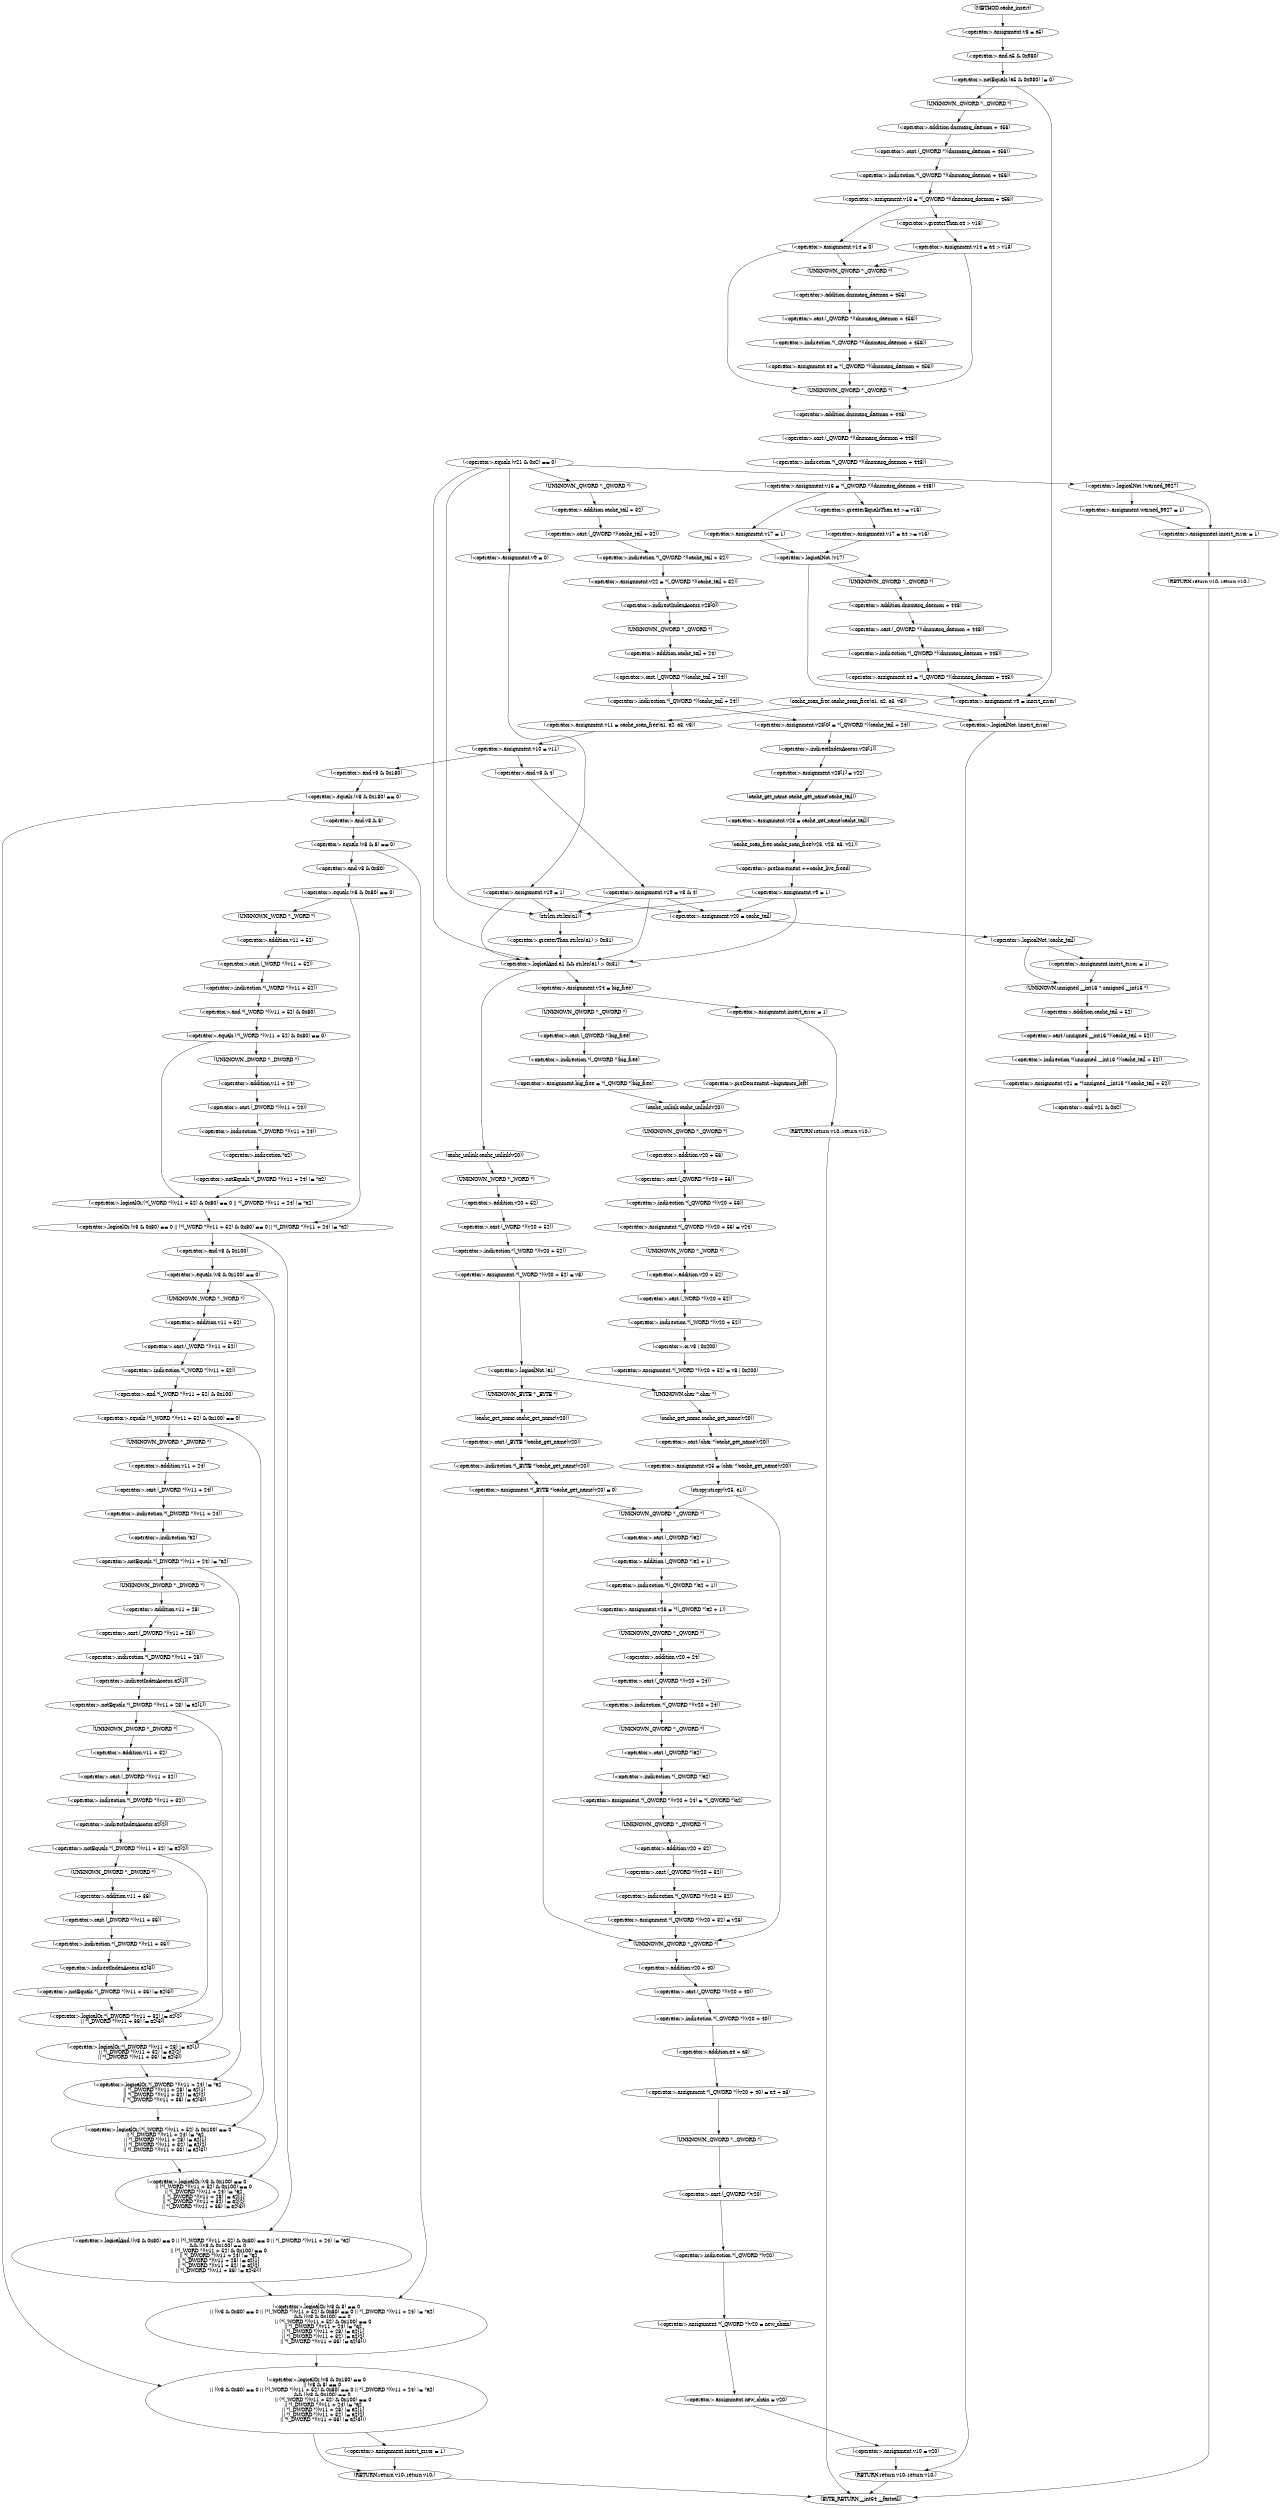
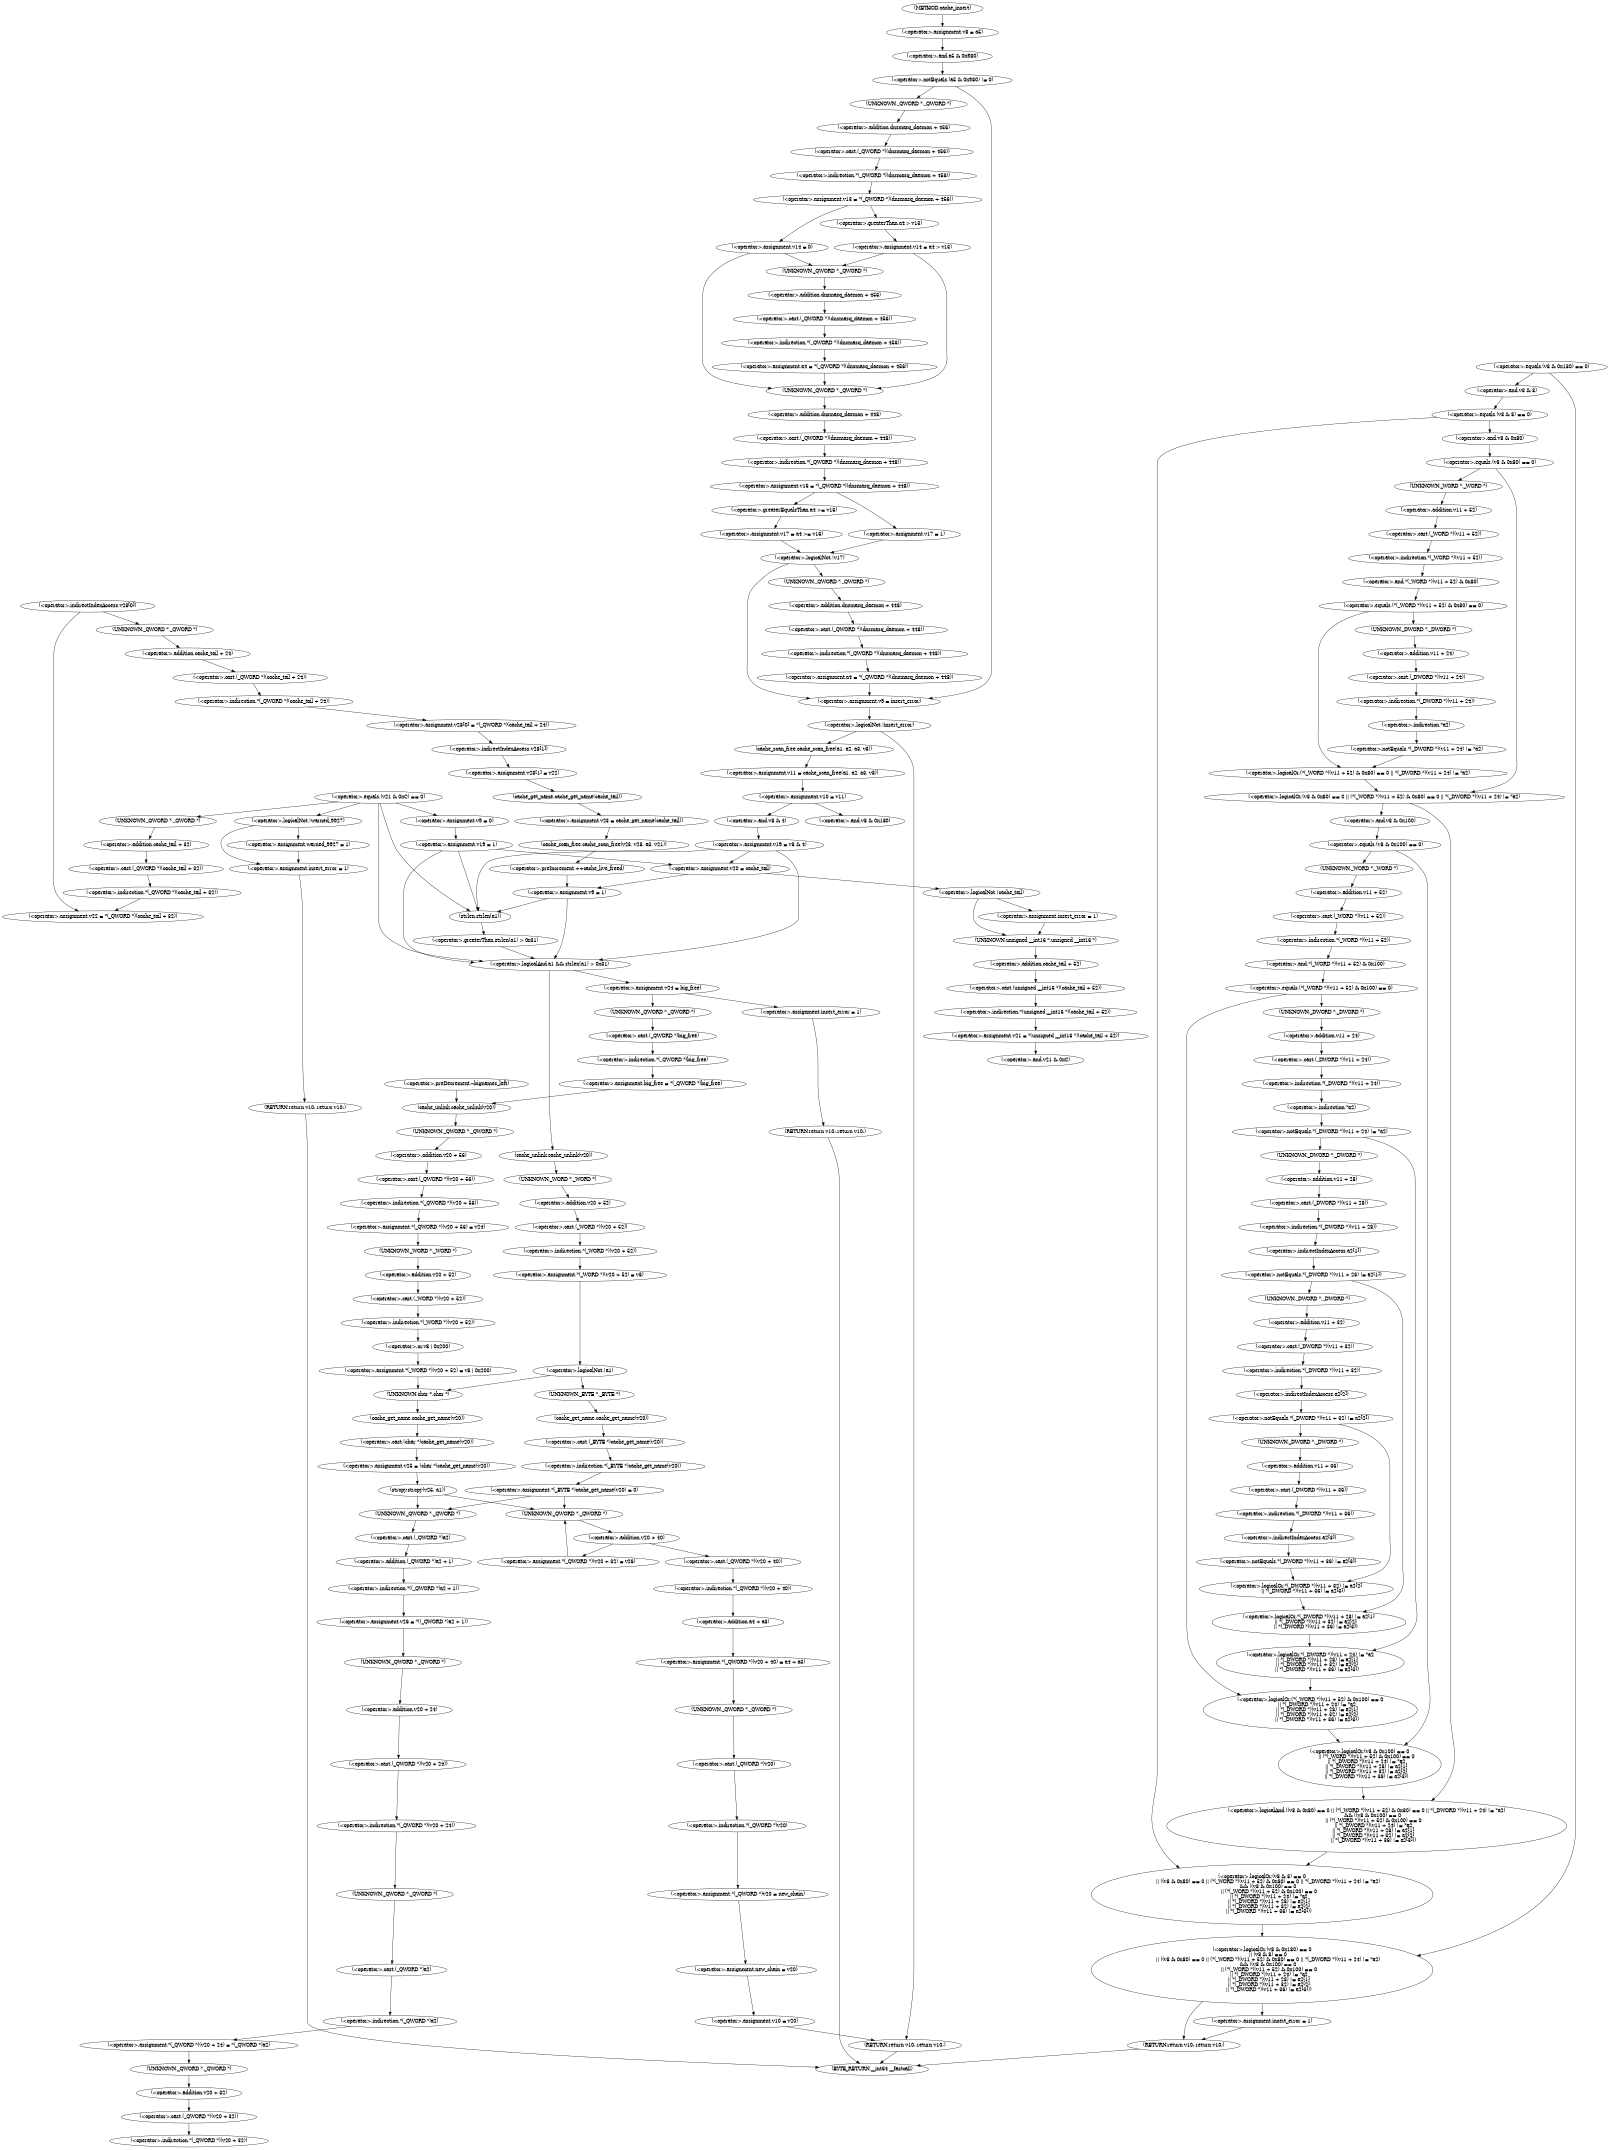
(666, 593) -> (54, 761)
(926, 714) -> (843, 737)
(361, 784) -> none
(758, 904) -> (644, 881)
(675, 1907) -> (599, 1549)
